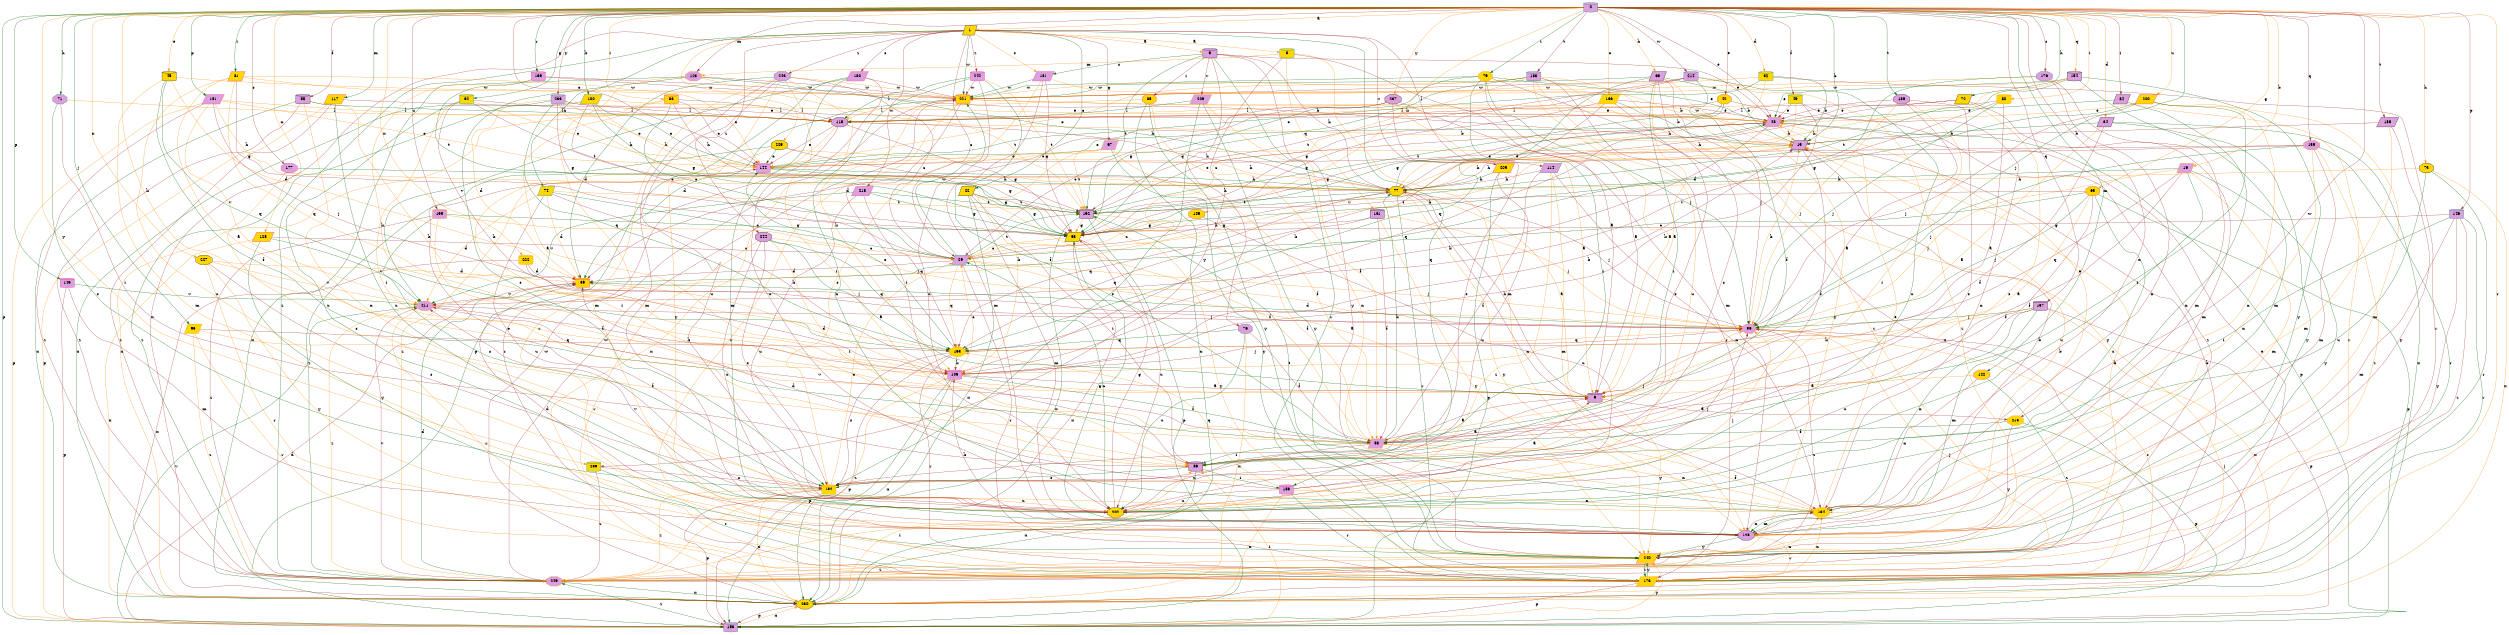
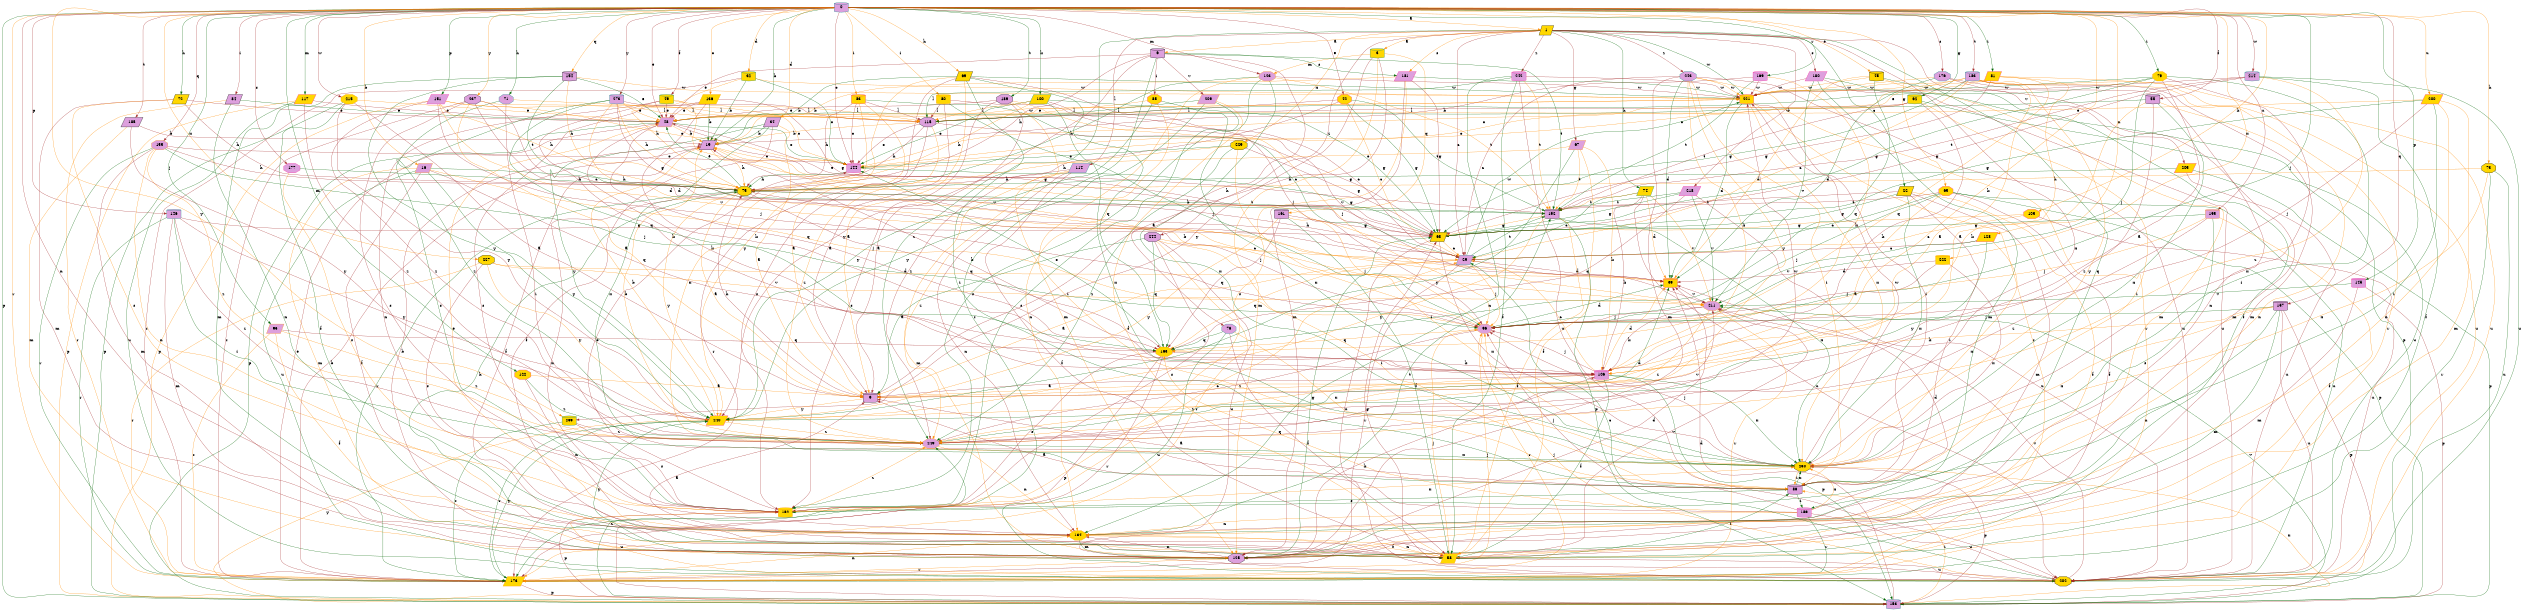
(1658, 76) -> (964, 76)
(558, 99) -> (617, 99)
(1396, 191) -> (744, 191)
none -> (1385, 193)
(466, 248) -> (1693, 248)
(1386, 328) -> (1409, 364)
(193, 329) -> (275, 329)
(1803, 415) -> (592, 278)
(1377, 444) -> (1449, 558)
